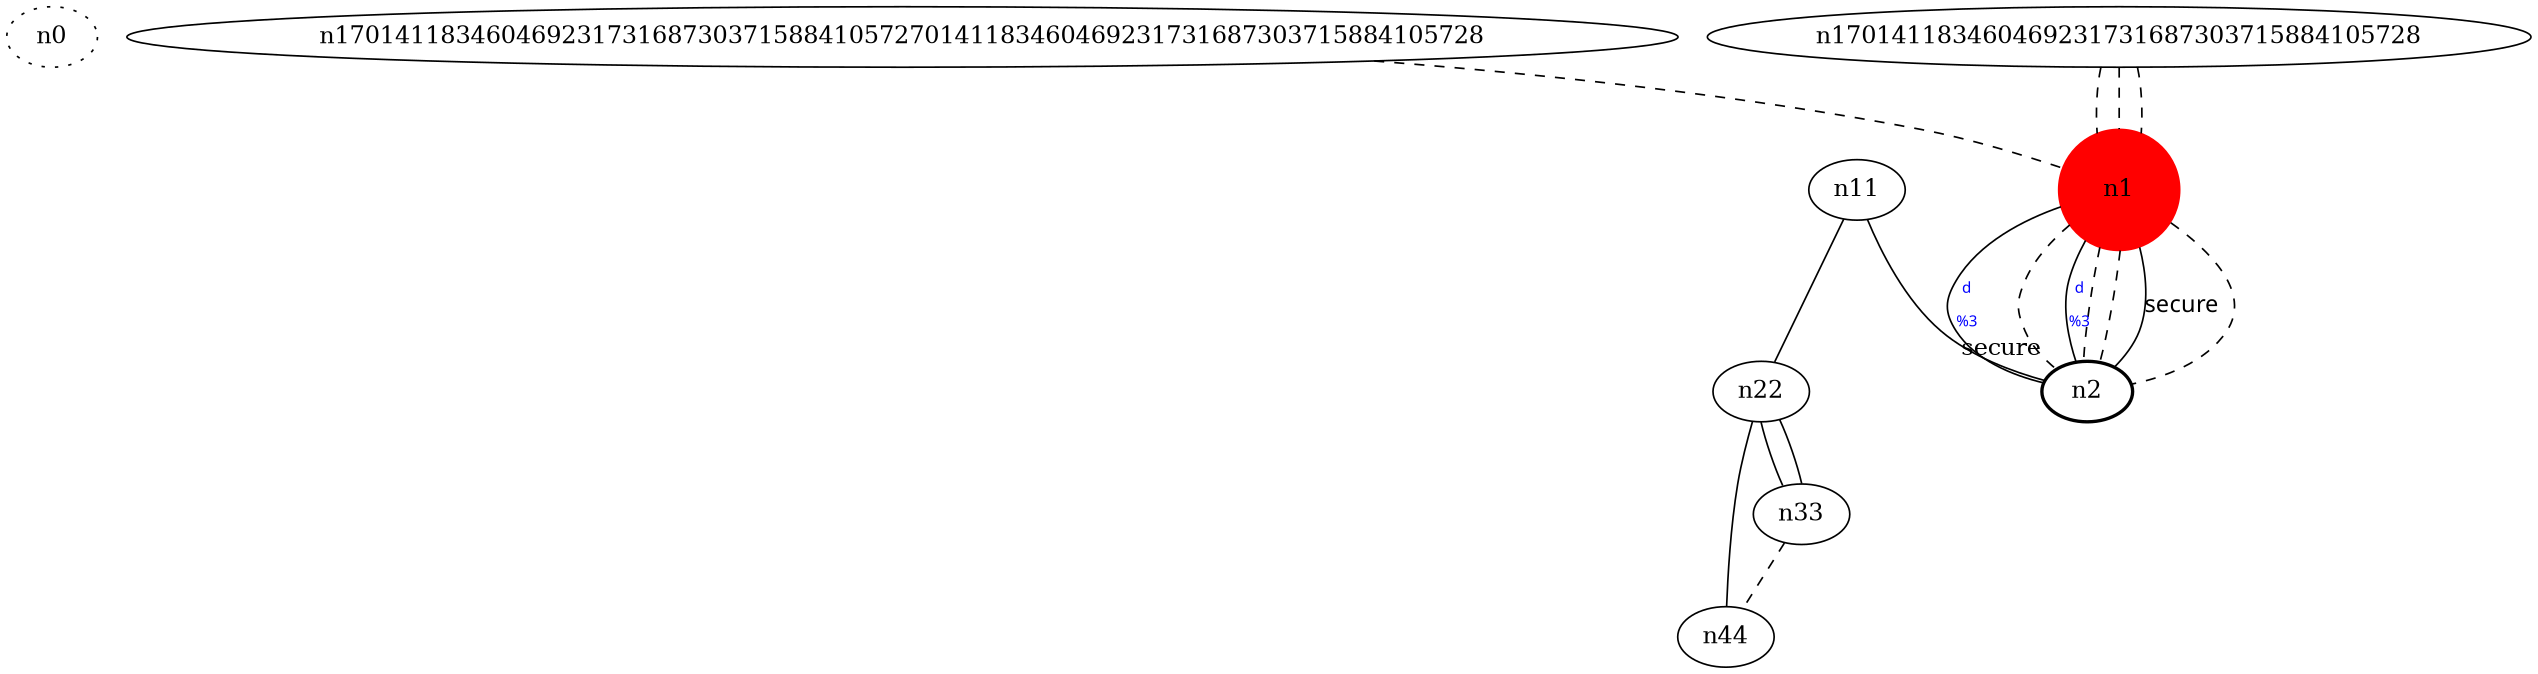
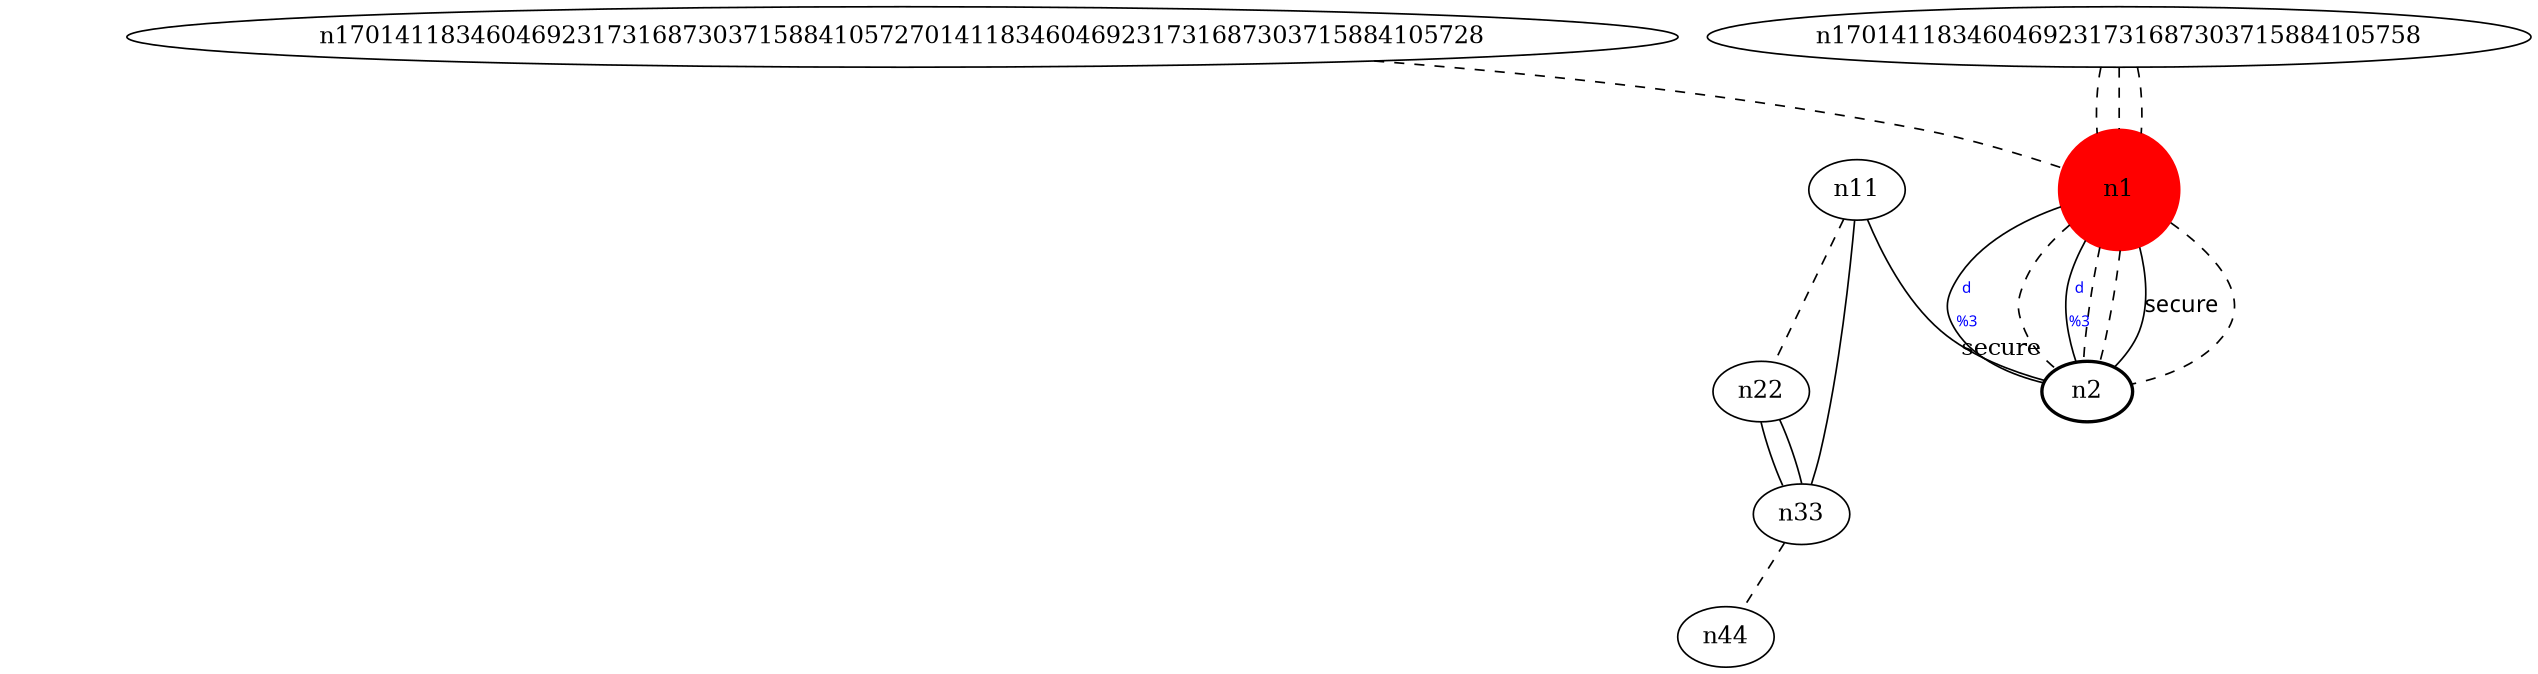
(52, 37) -> none
(2119, 37) -> (2119, 37)
(1809, 291) -> (1809, 291)
none -> (1839, 353)
(1734, 513) -> none
